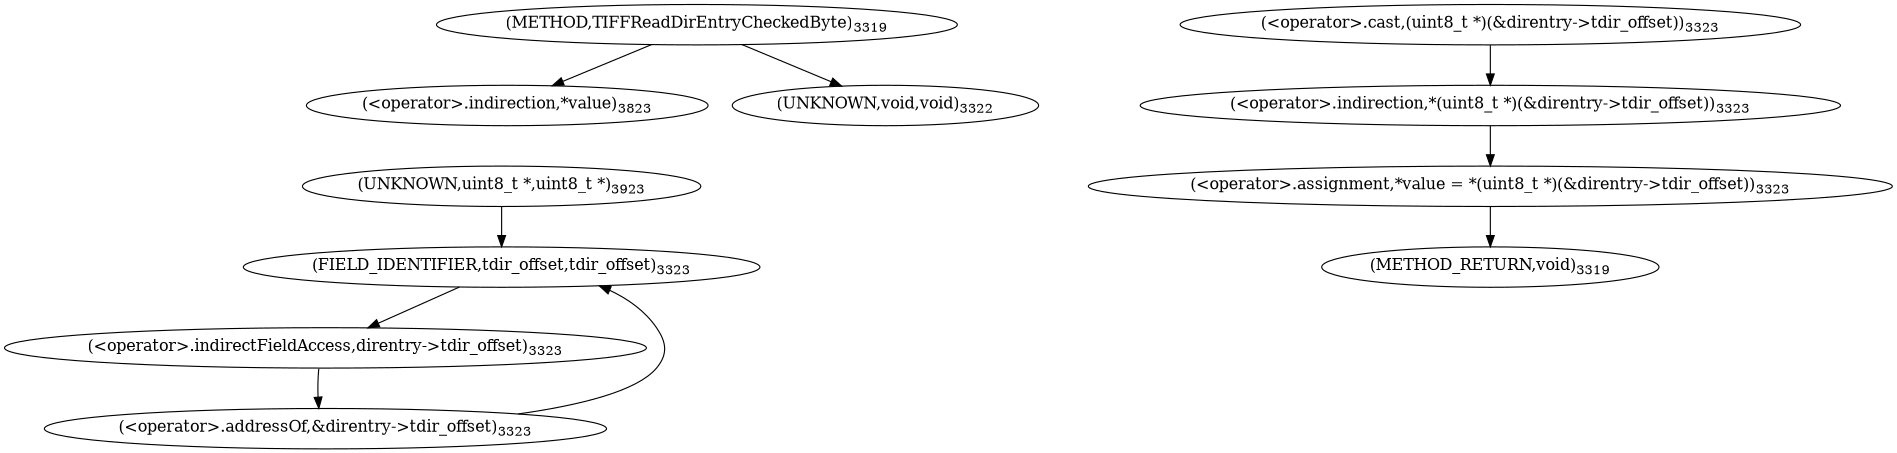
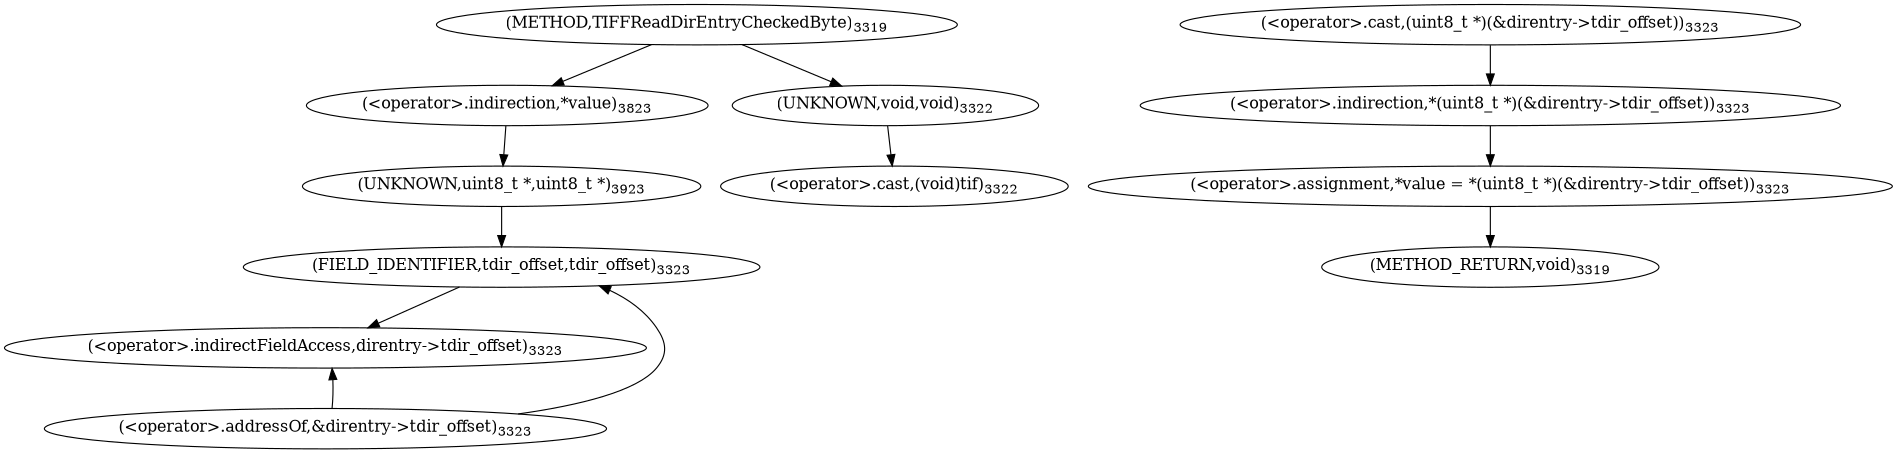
none -> (505, 140)
none -> (894, 186)
(318, 383) -> (333, 394)
